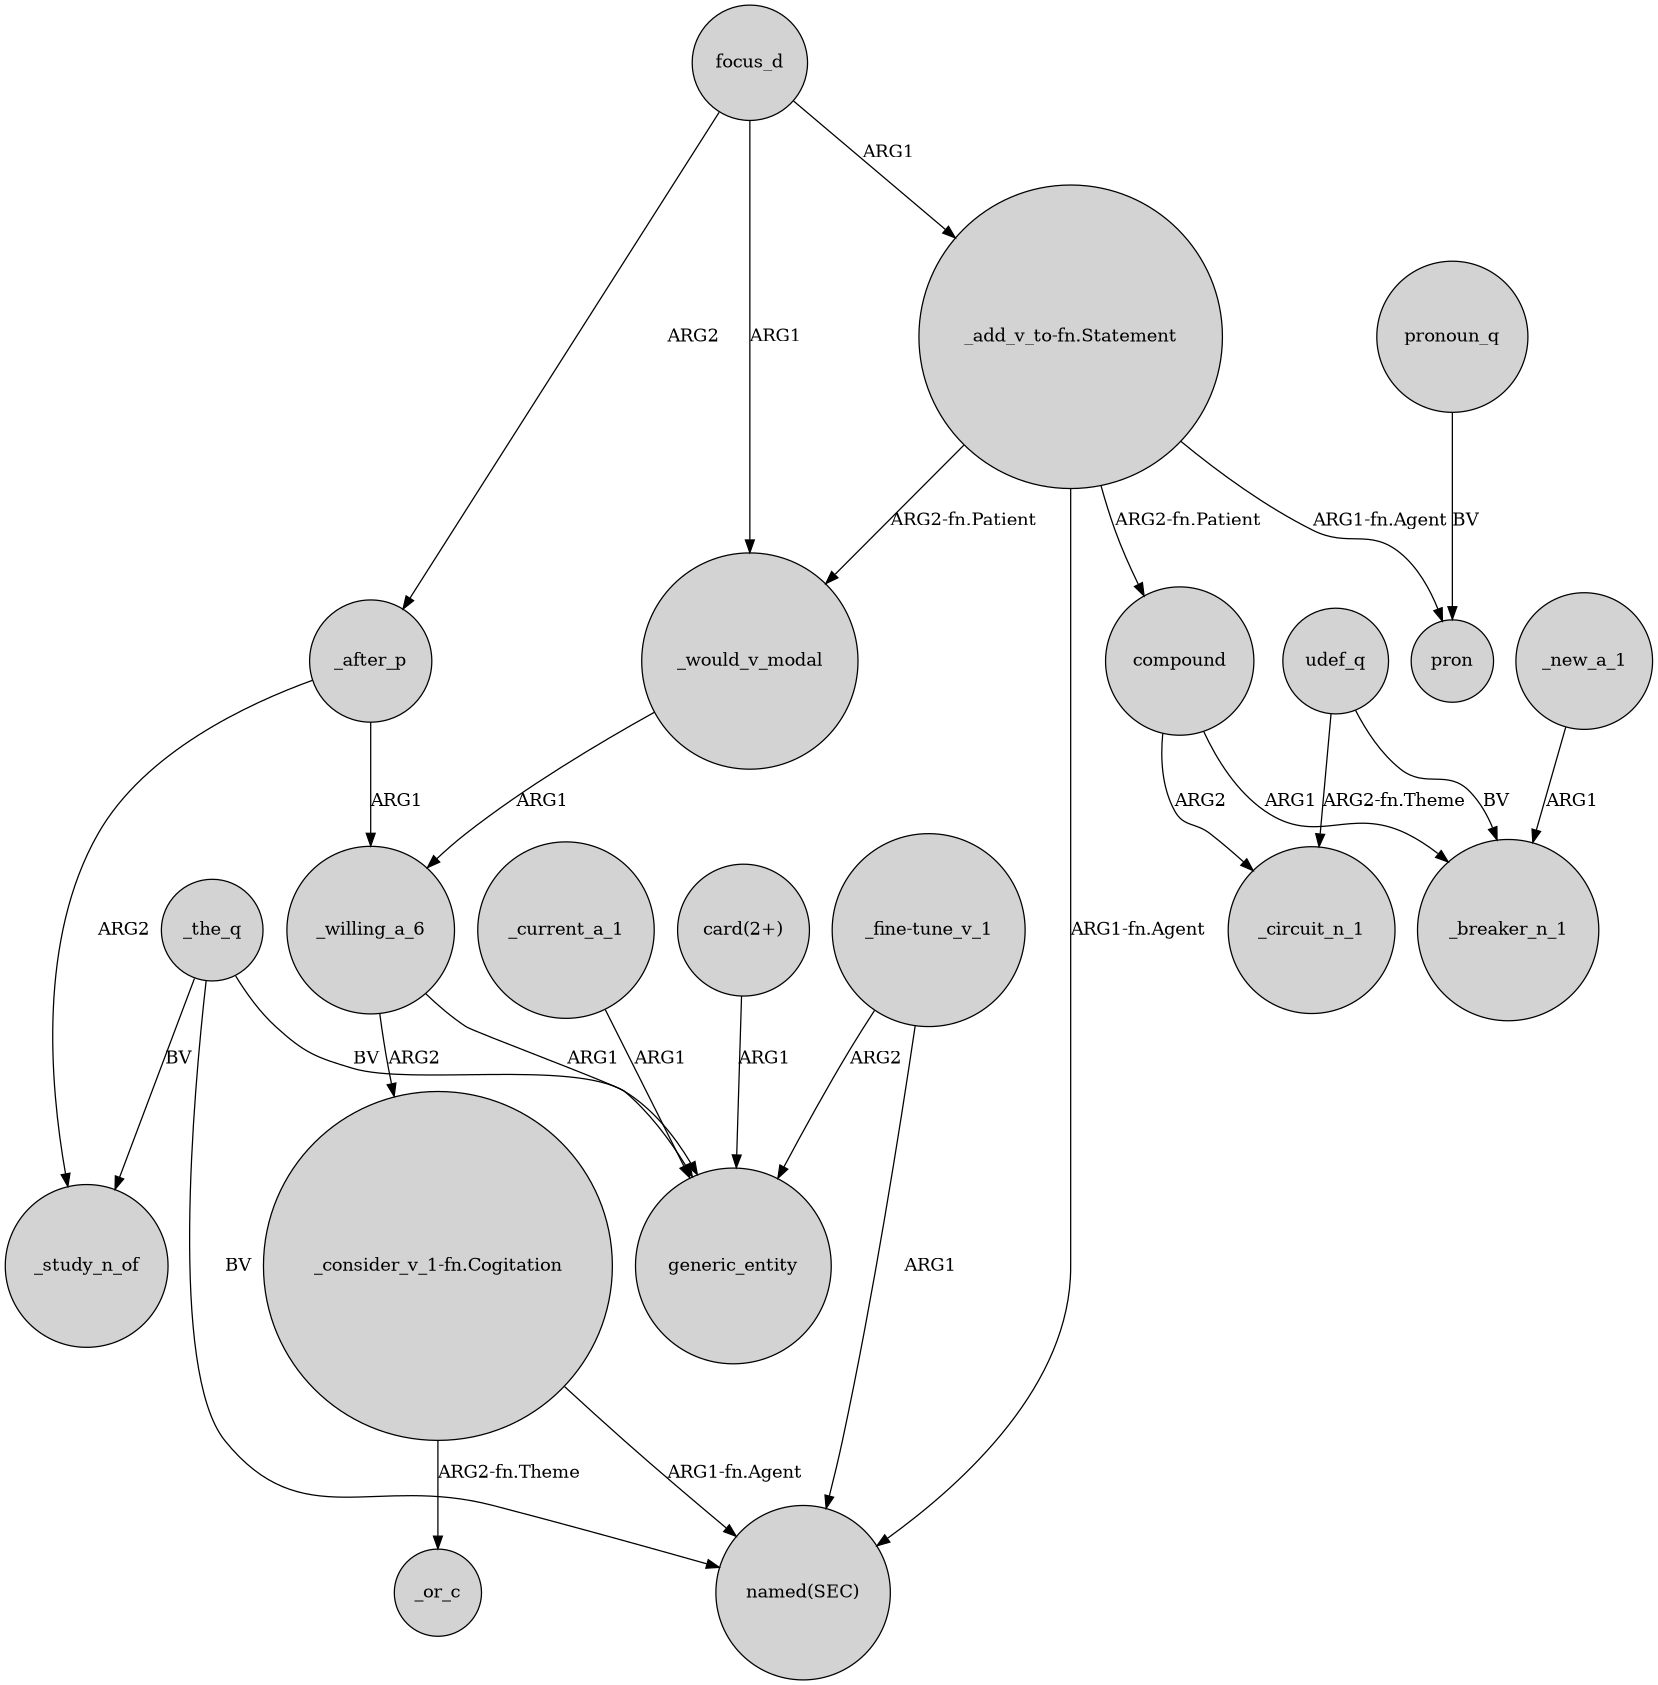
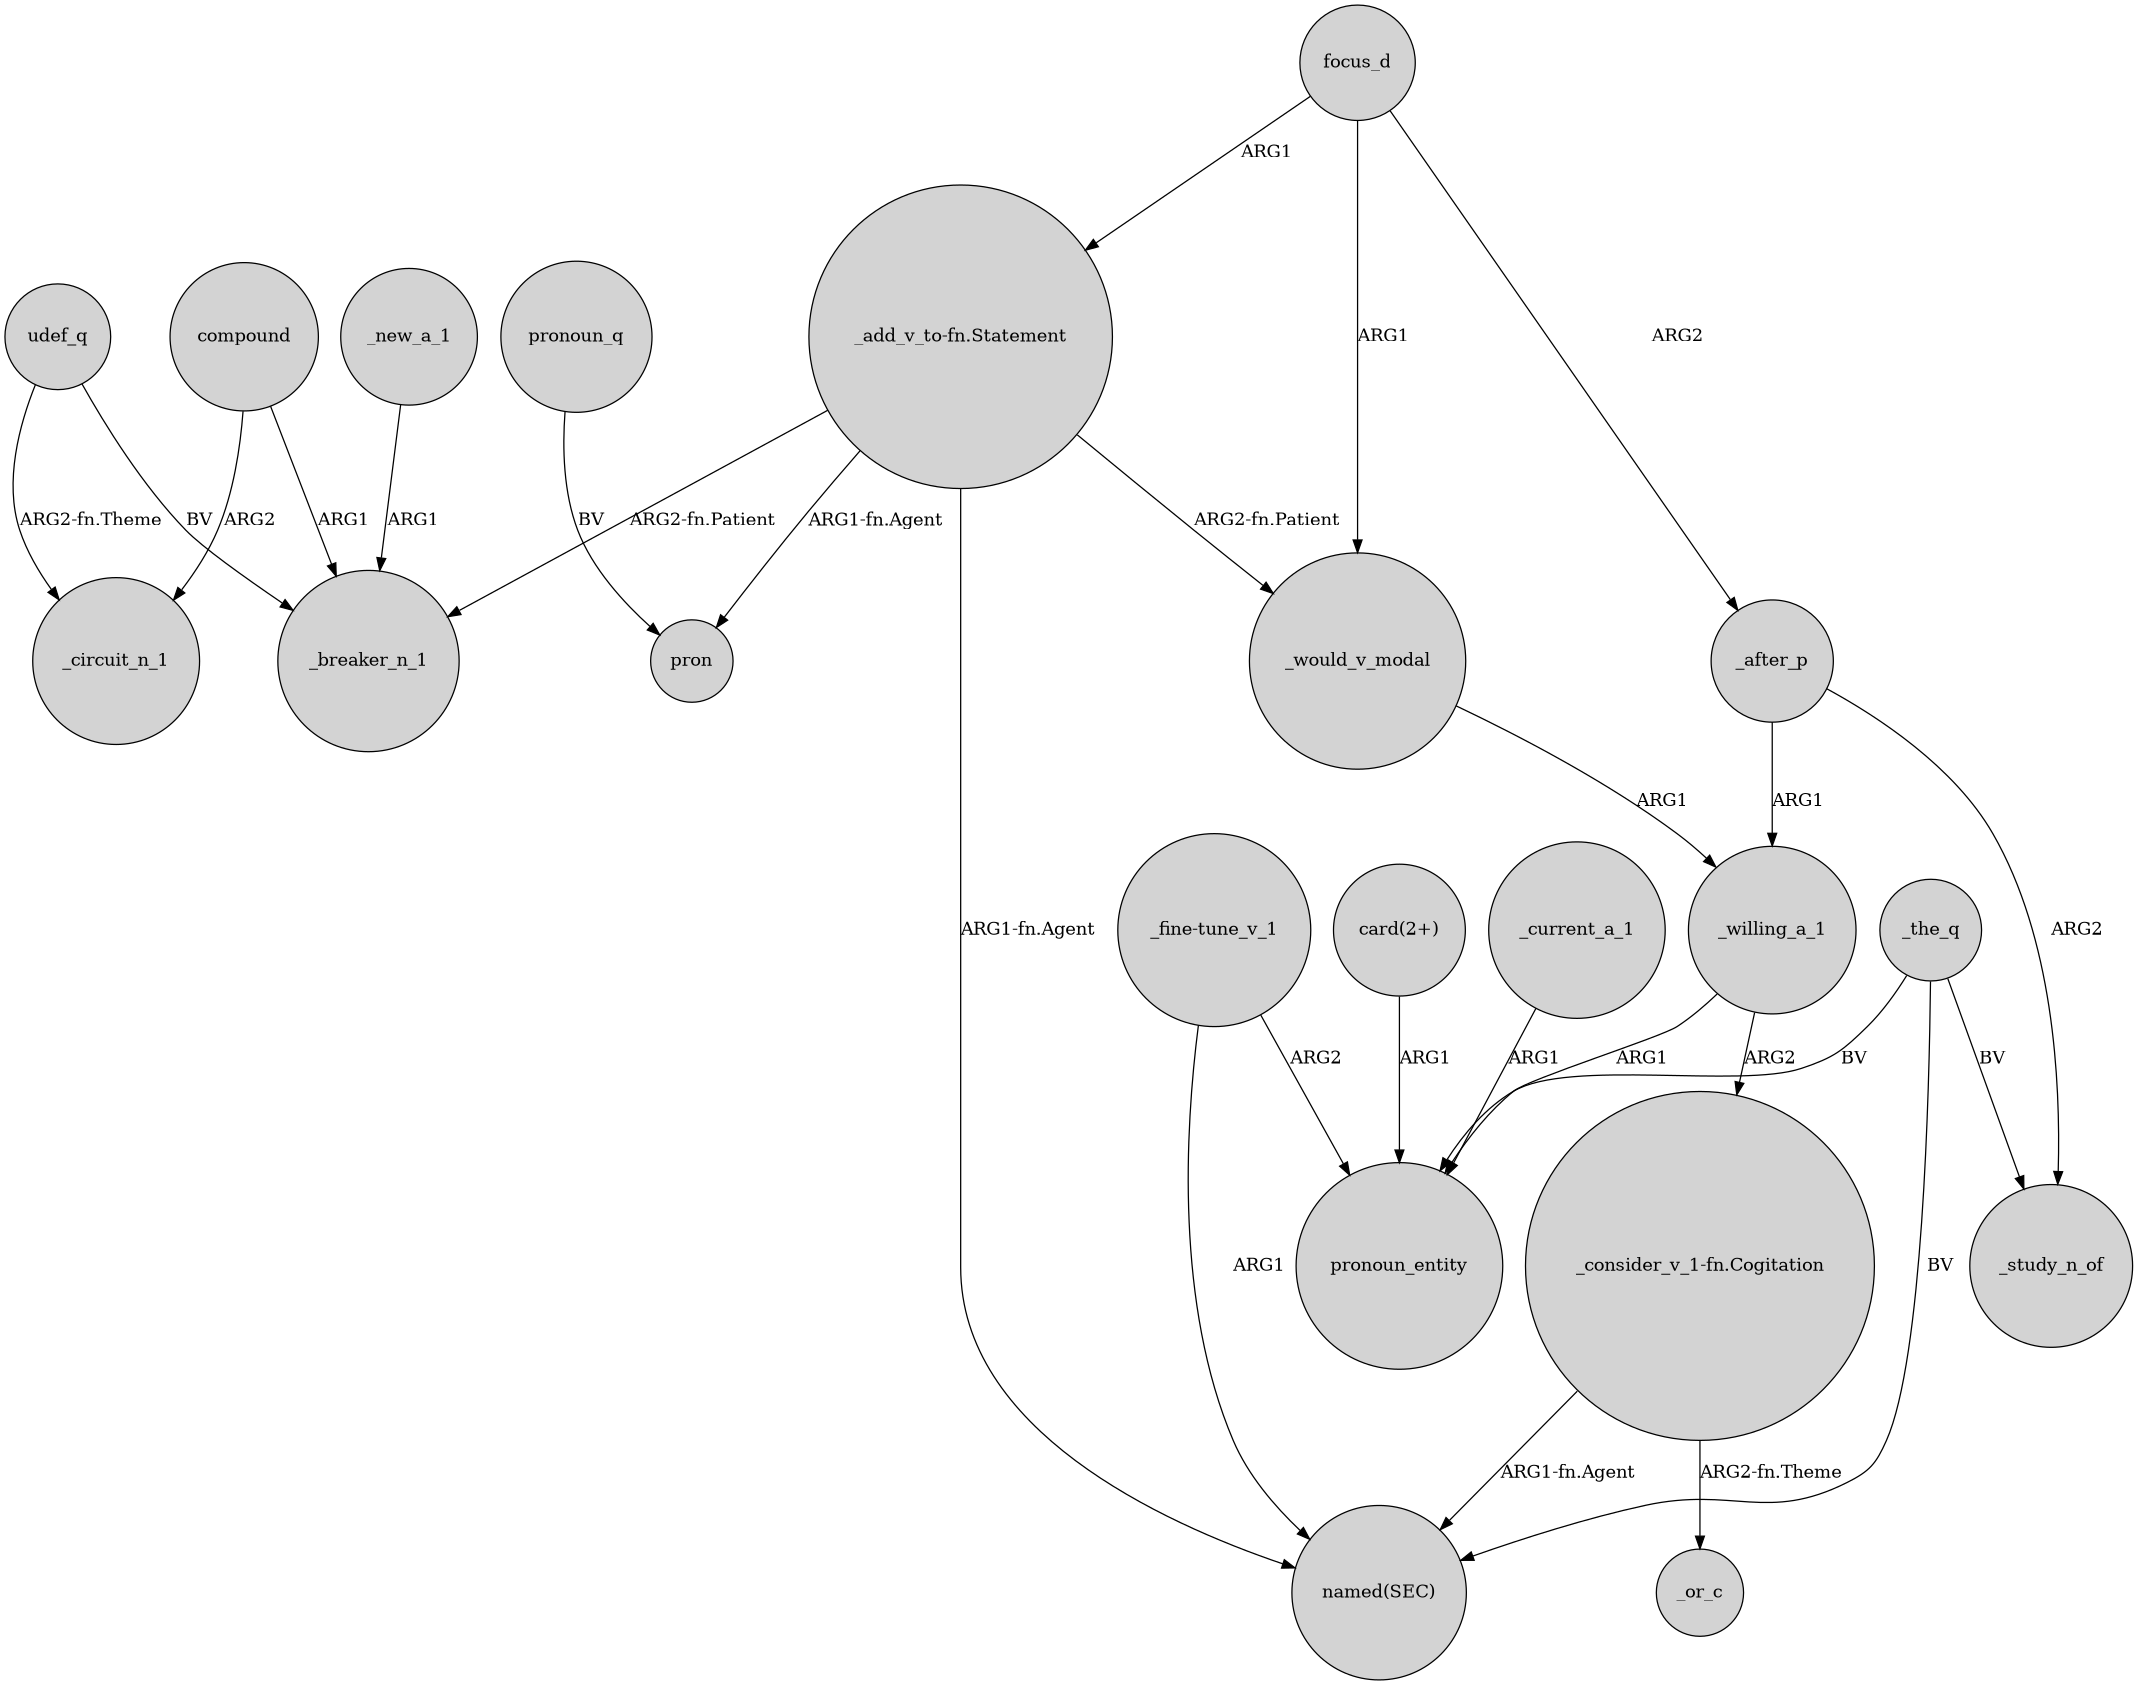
(1117, 536) -> (644, 510)
(371, 930) -> (1772, 930)
(733, 1266) -> (1399, 1266)
